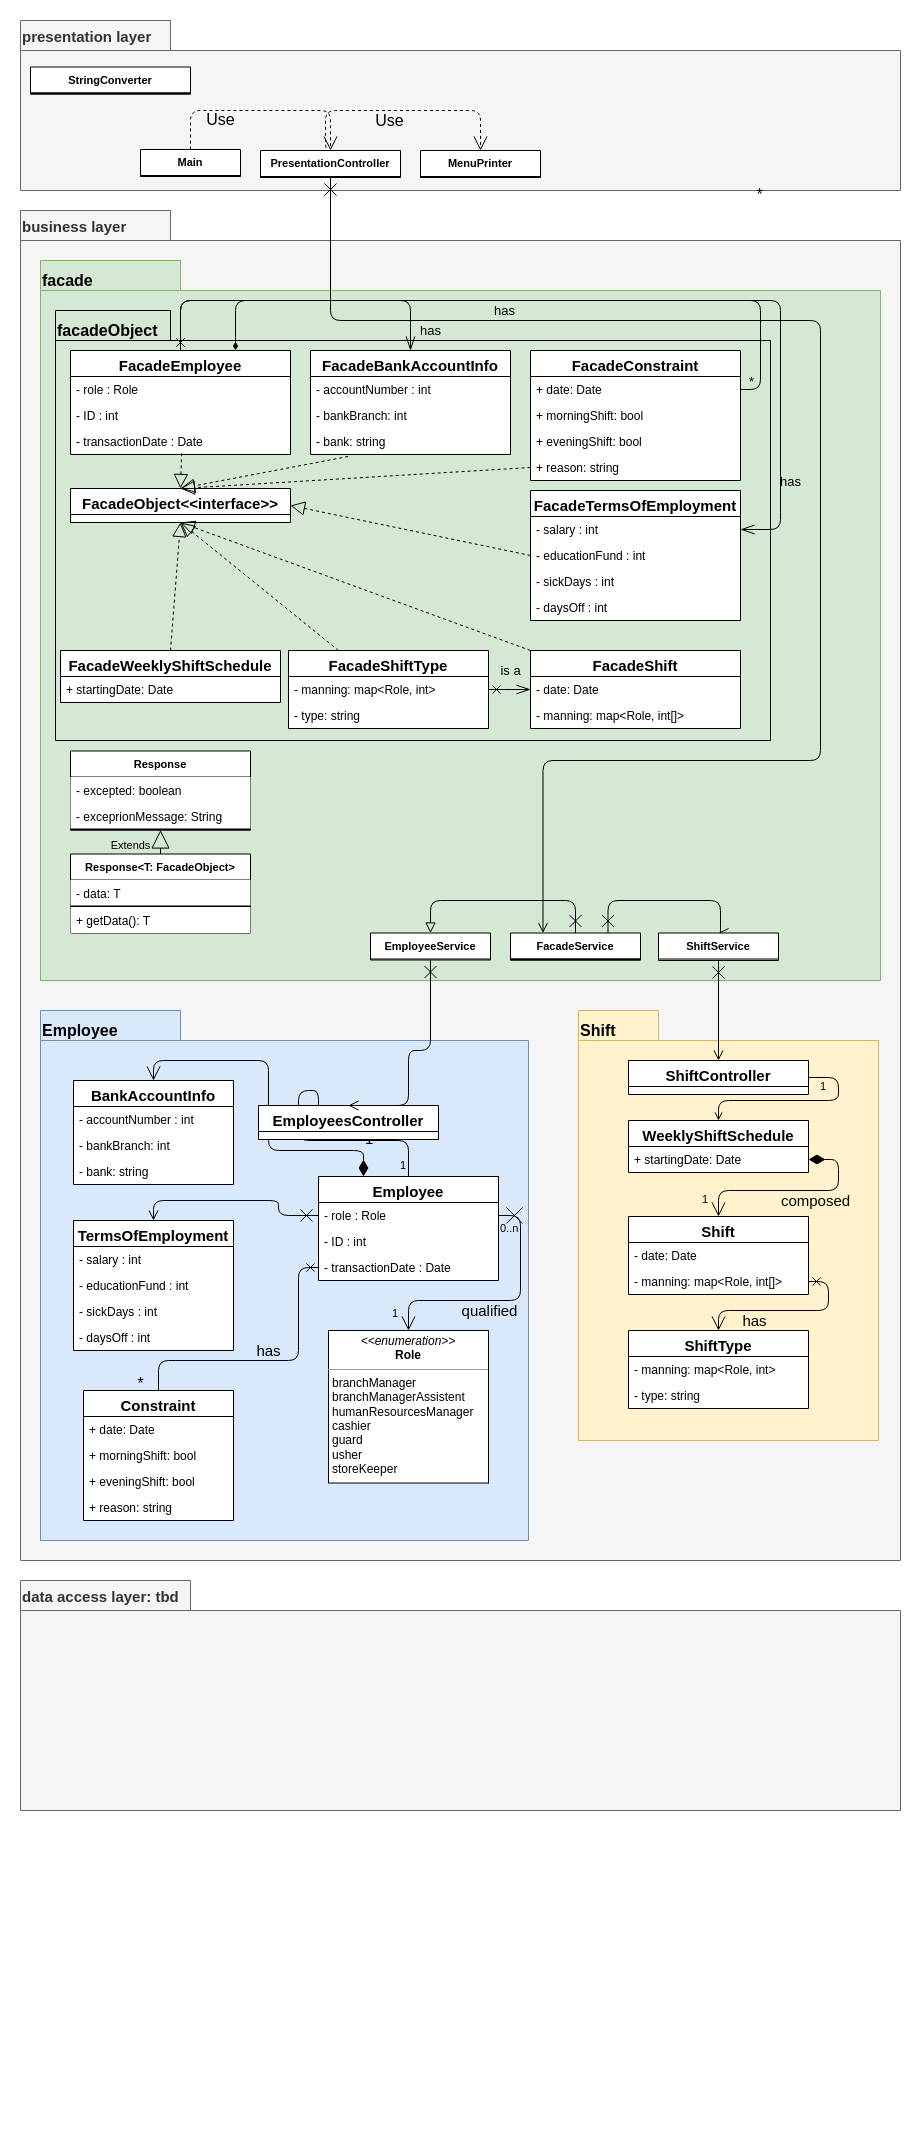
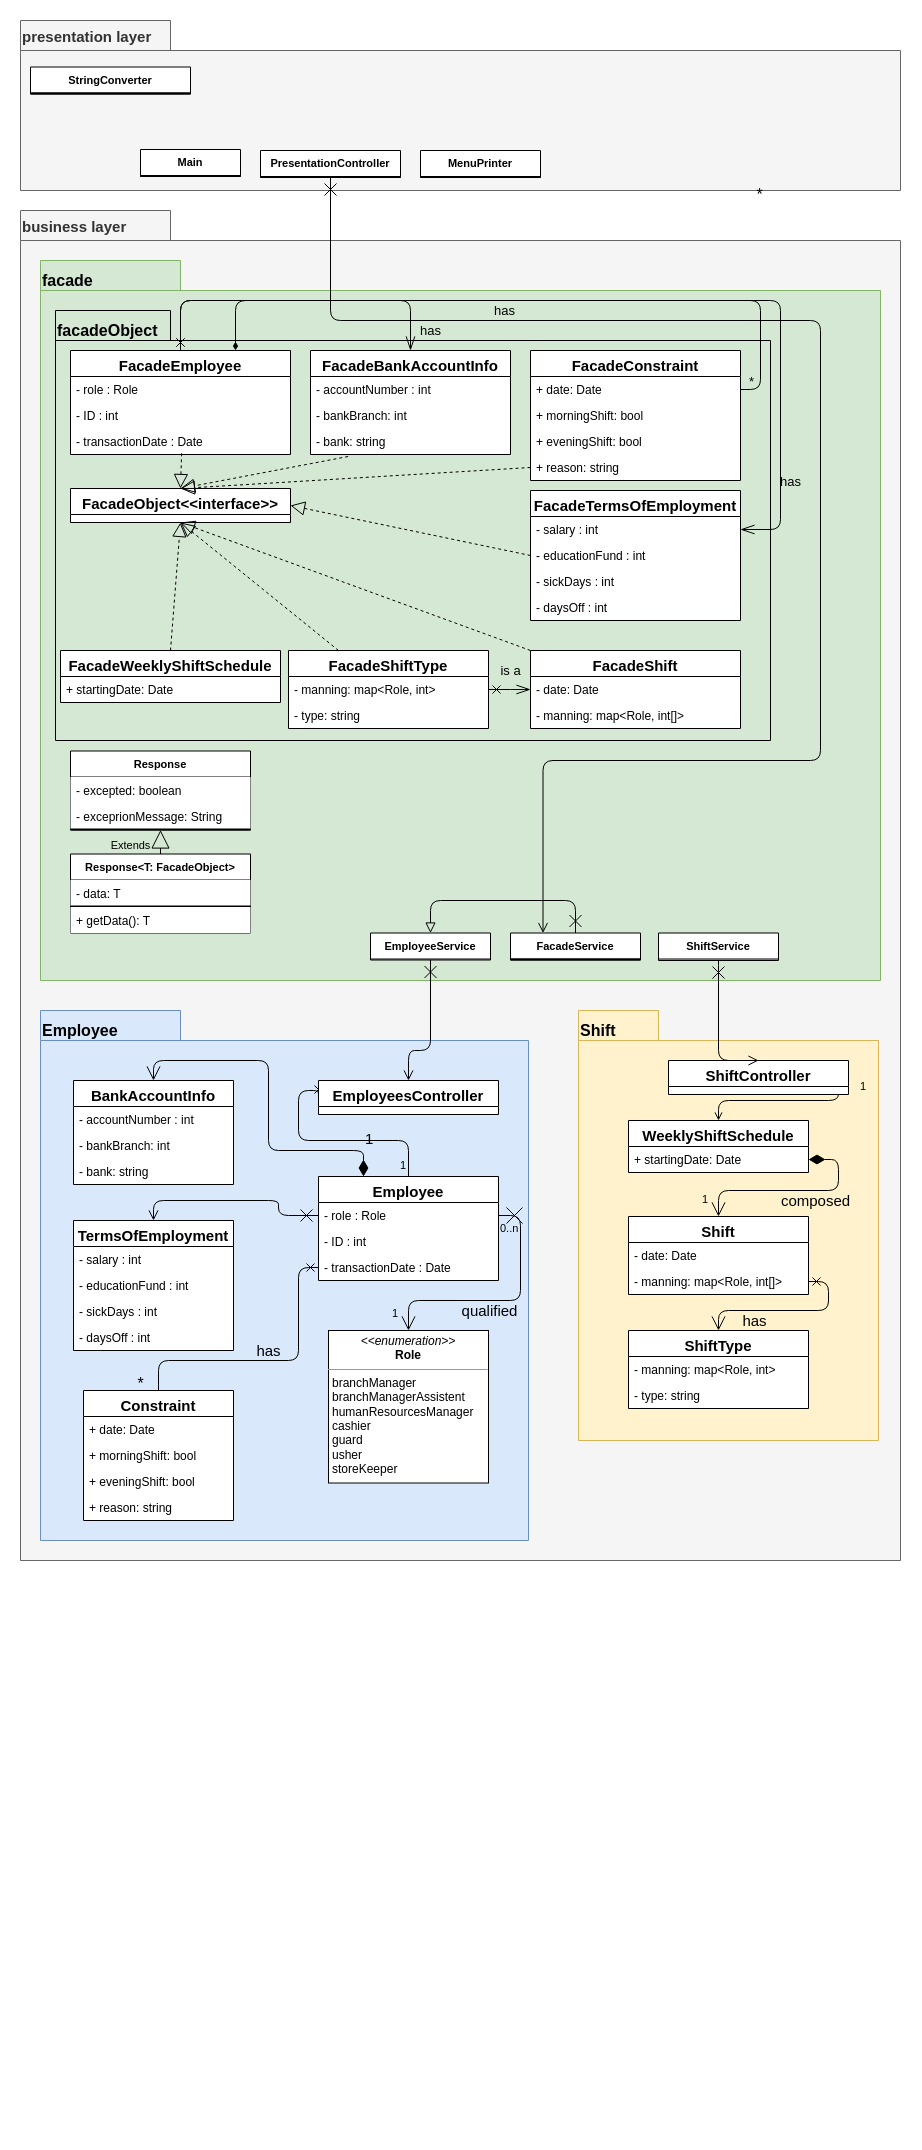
(260, 111) -> none
(401, 111) -> none
(668, 901) -> none
(719, 1078) -> (759, 1078)
(349, 1123) -> (409, 1098)
(461, 1696) -> none
